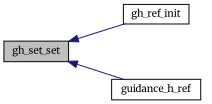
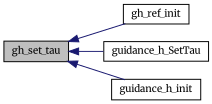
(36, 51) -> (36, 51)
none -> (156, 51)
(156, 90) -> (156, 90)
